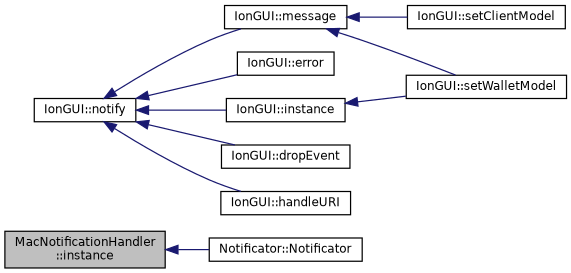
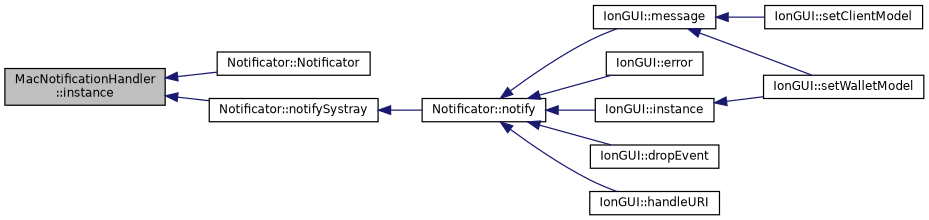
(85, 110) -> (484, 110)
none -> (294, 110)
